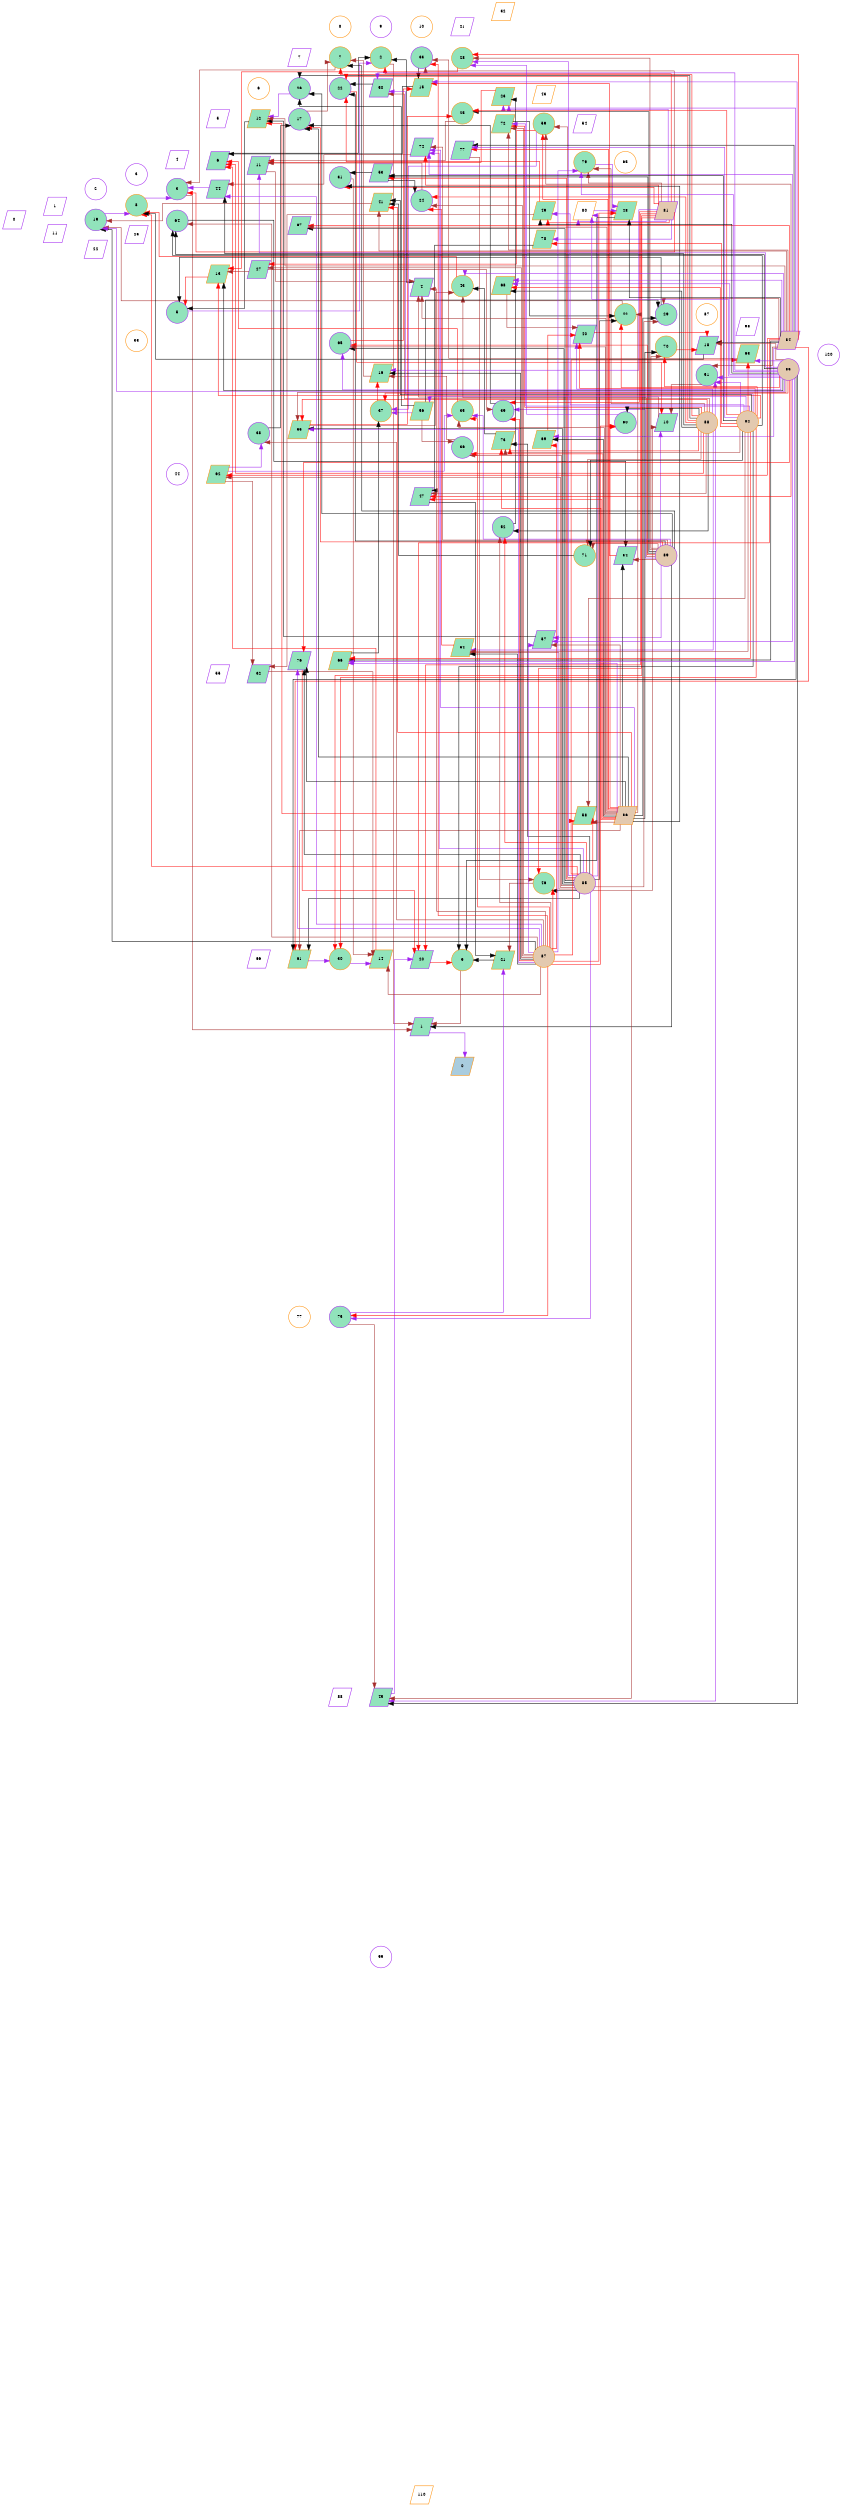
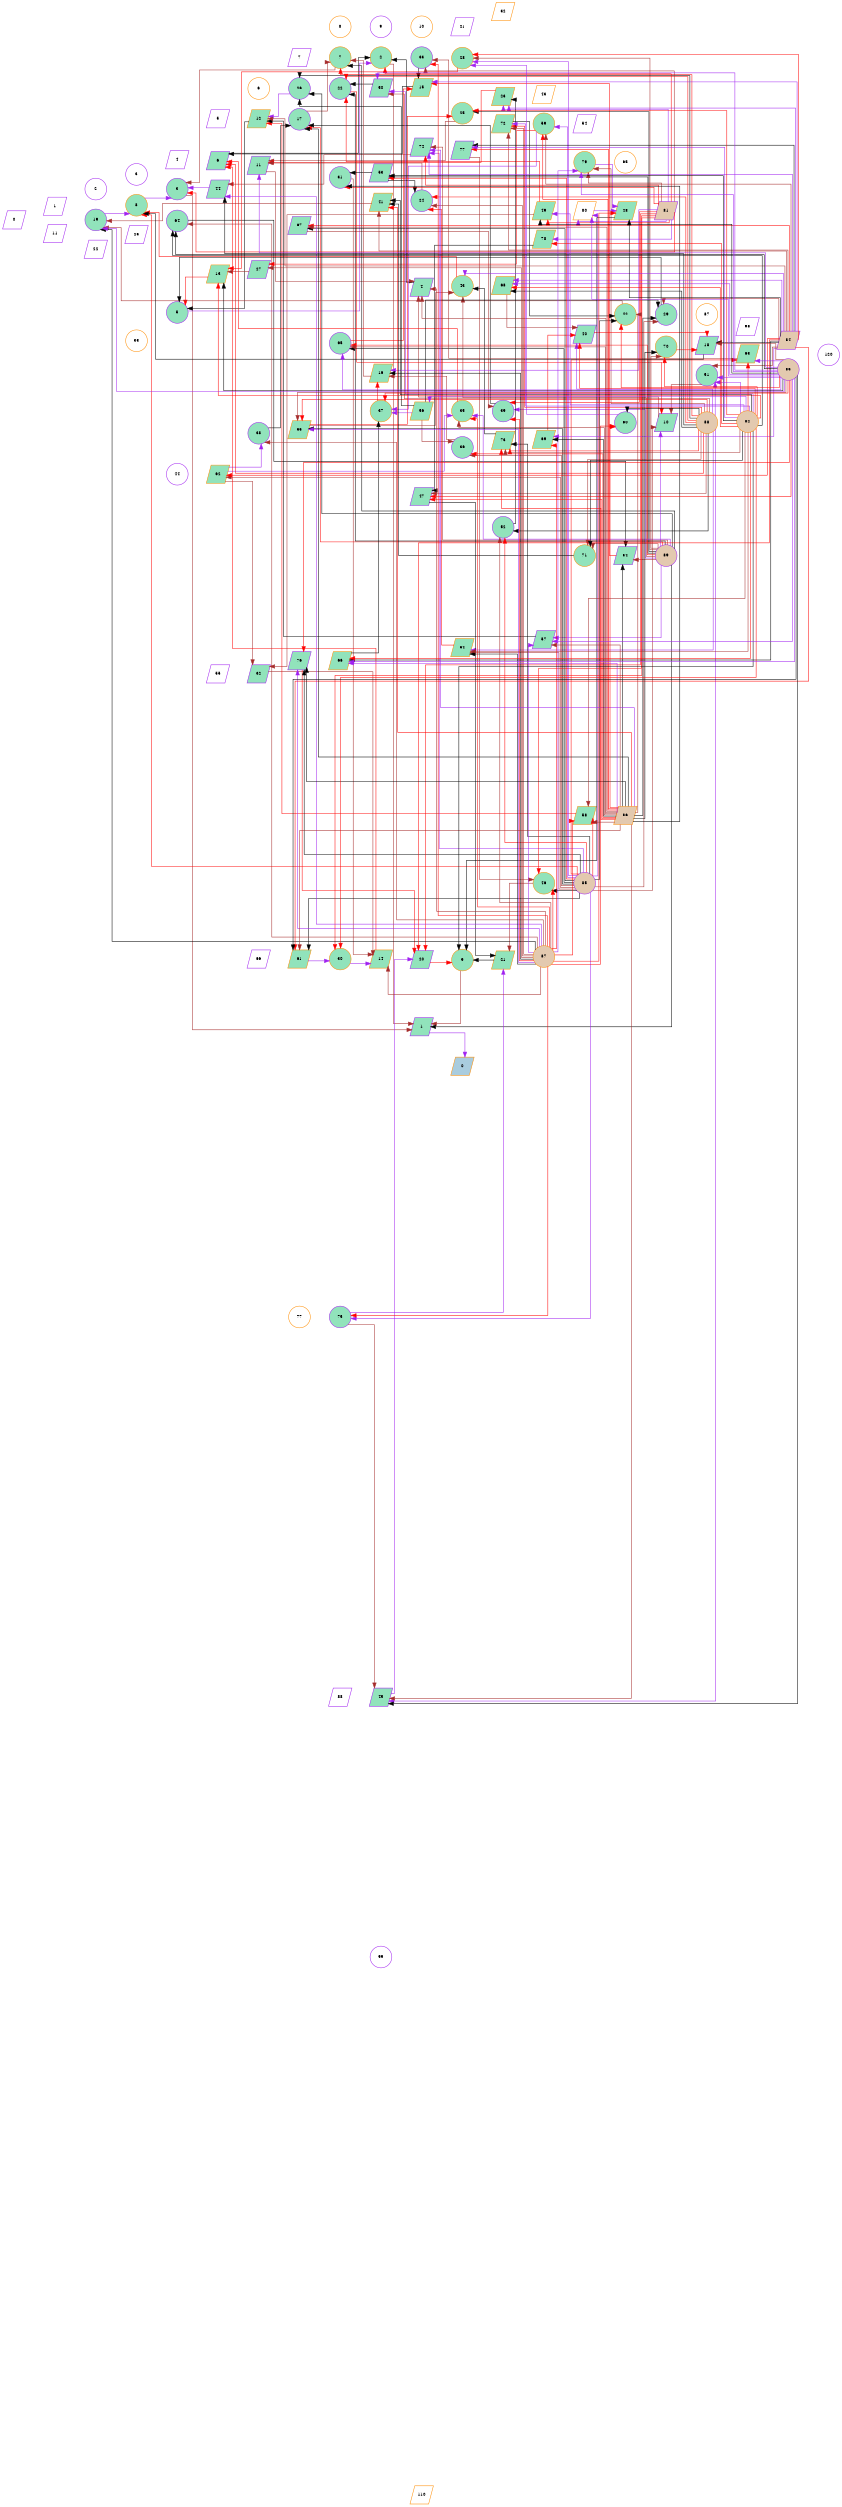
(447, 270) -> (485, 232)
(568, 502) -> (568, 502)
